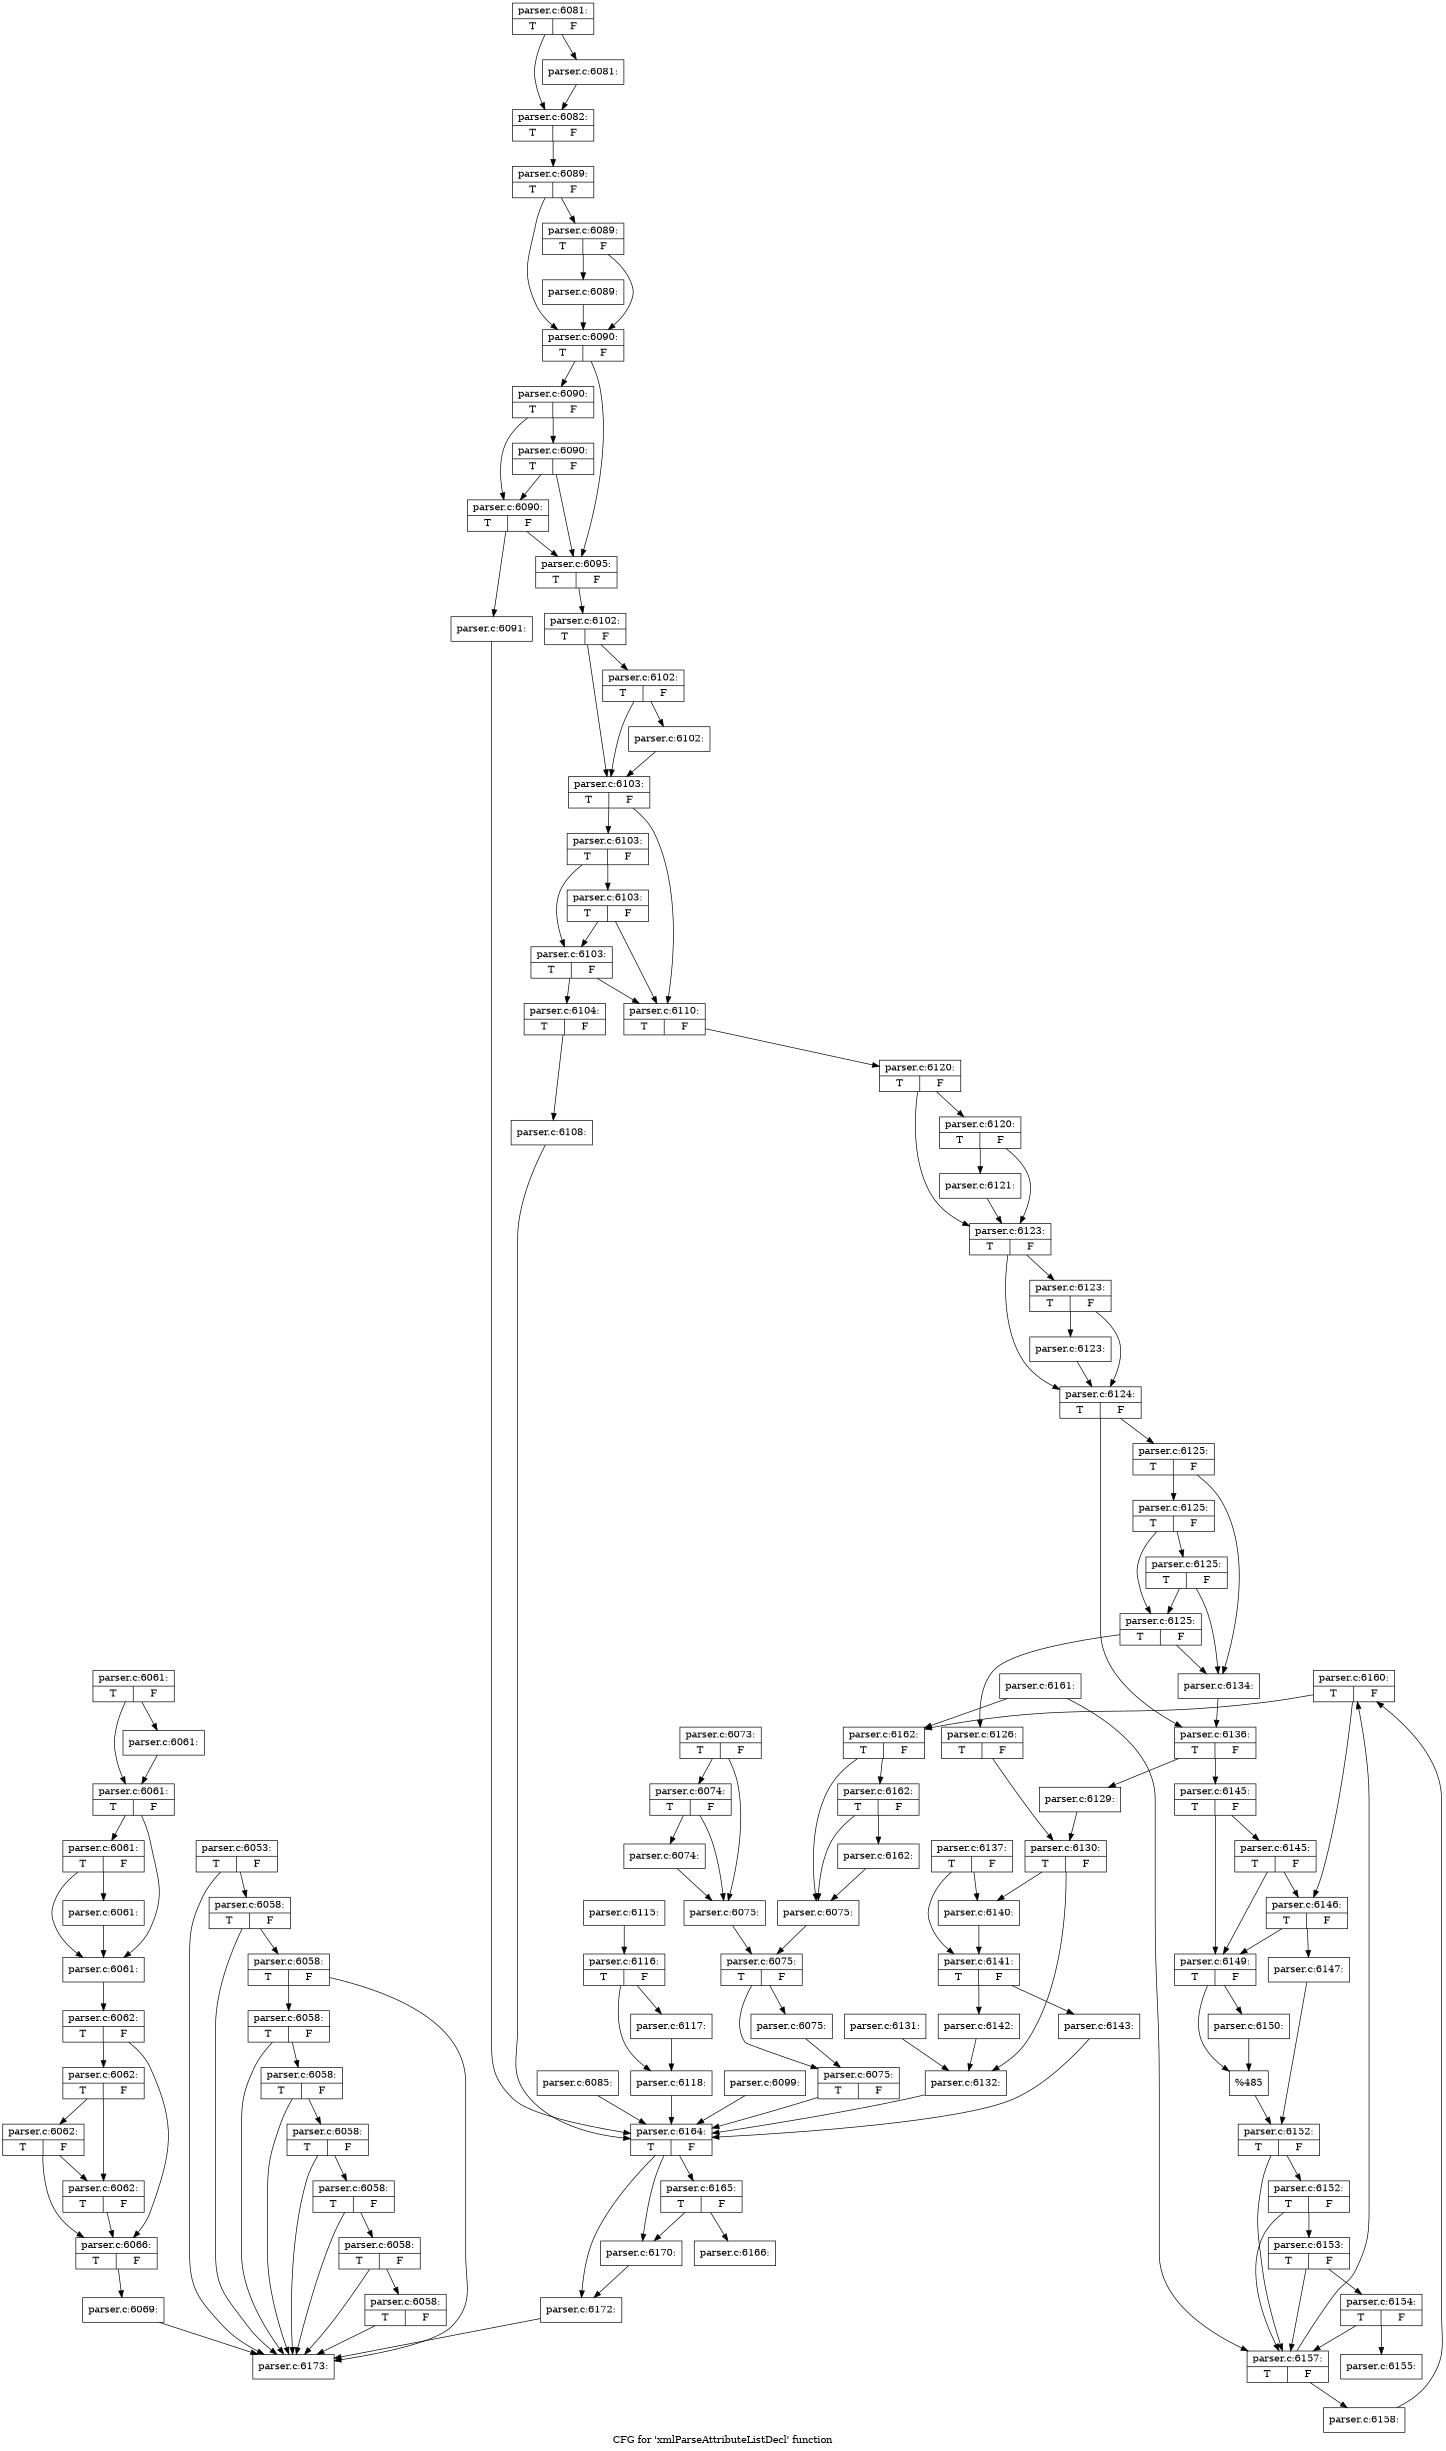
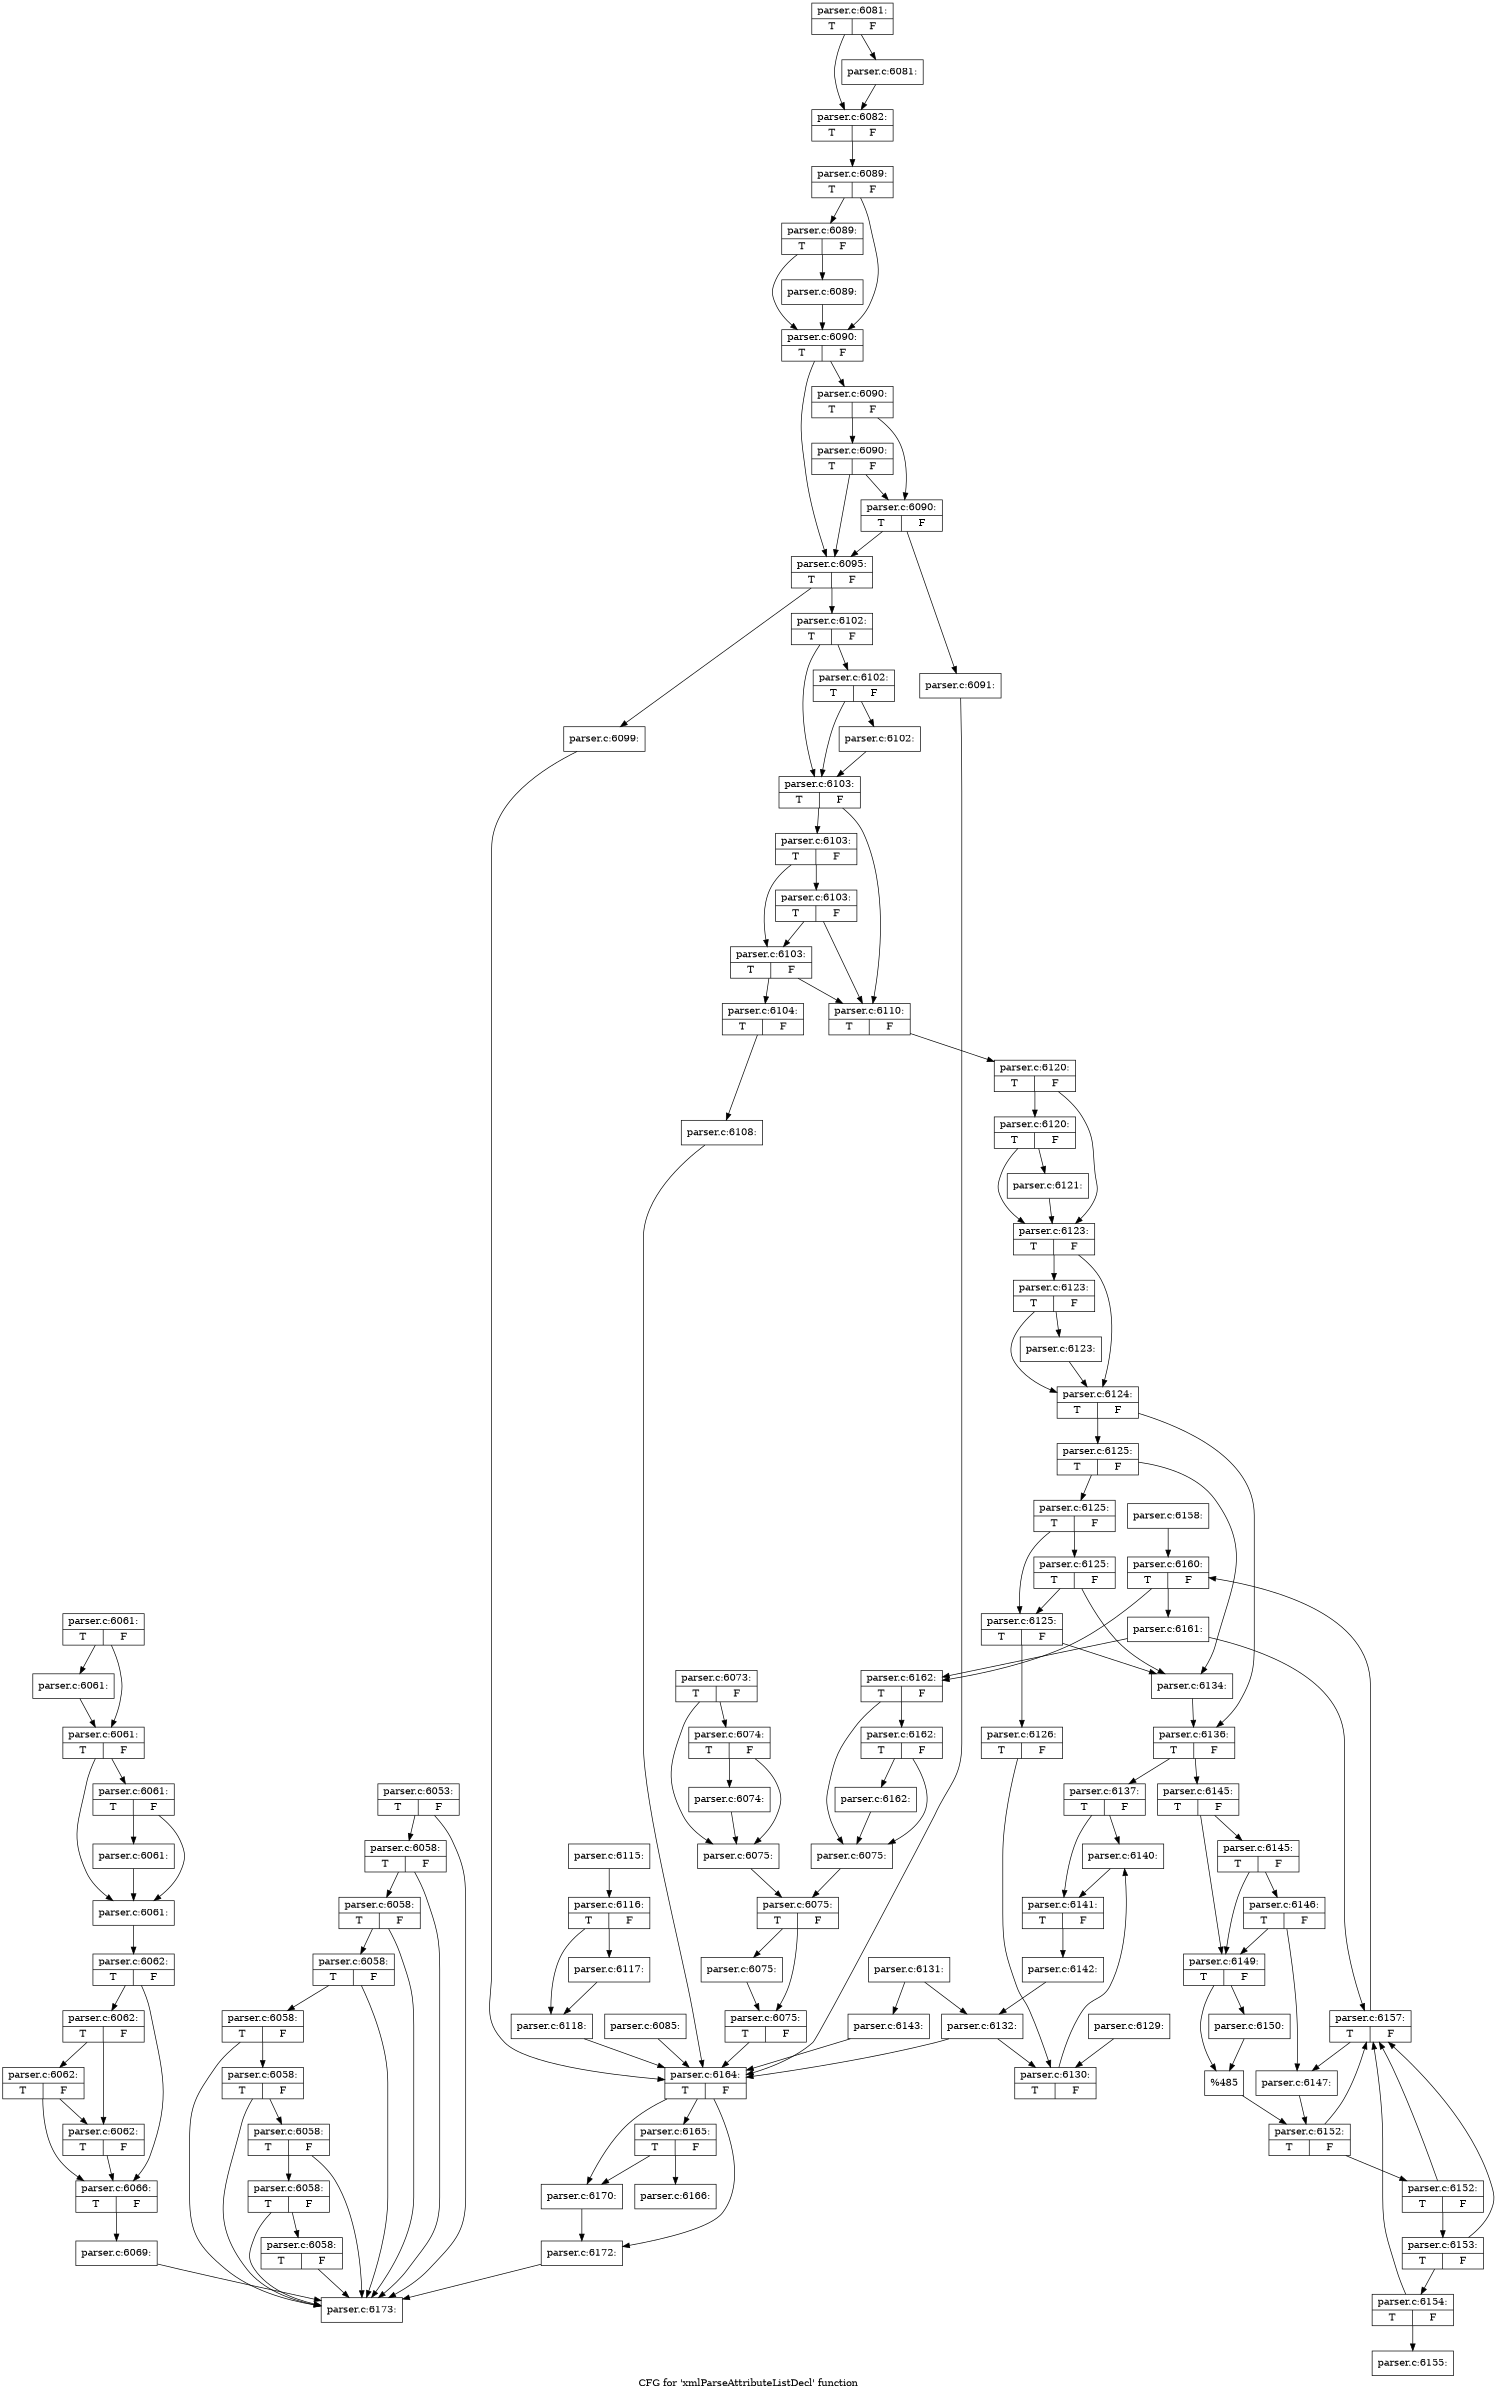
none -> (719, 655)
(1144, 1773) -> (1152, 1769)
(1339, 1797) -> (1168, 1599)
(1054, 1979) -> (1014, 2051)
(1040, 1998) -> (900, 1995)
(1326, 2393) -> (1334, 2054)
